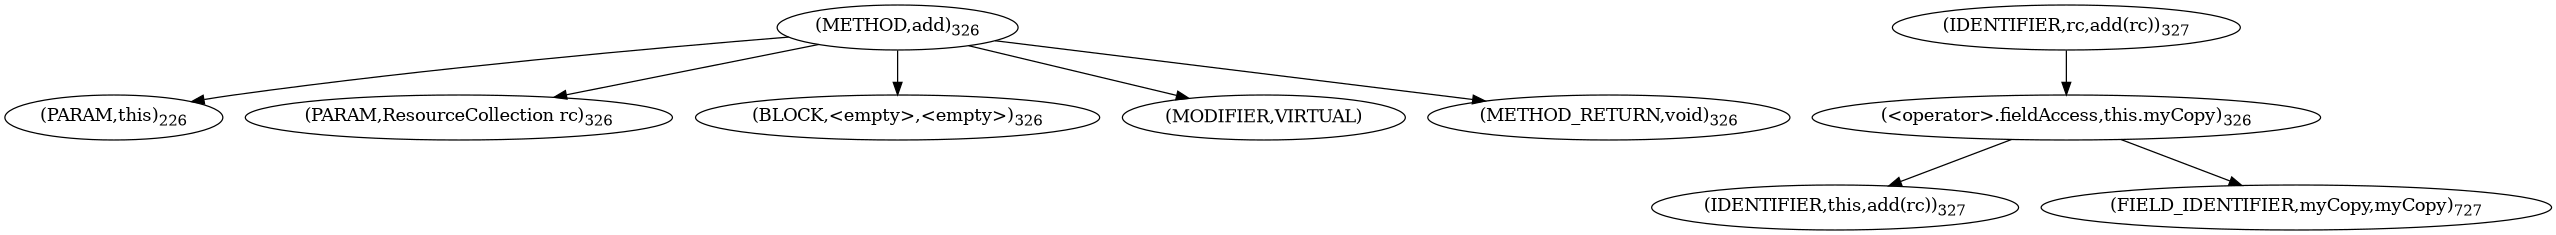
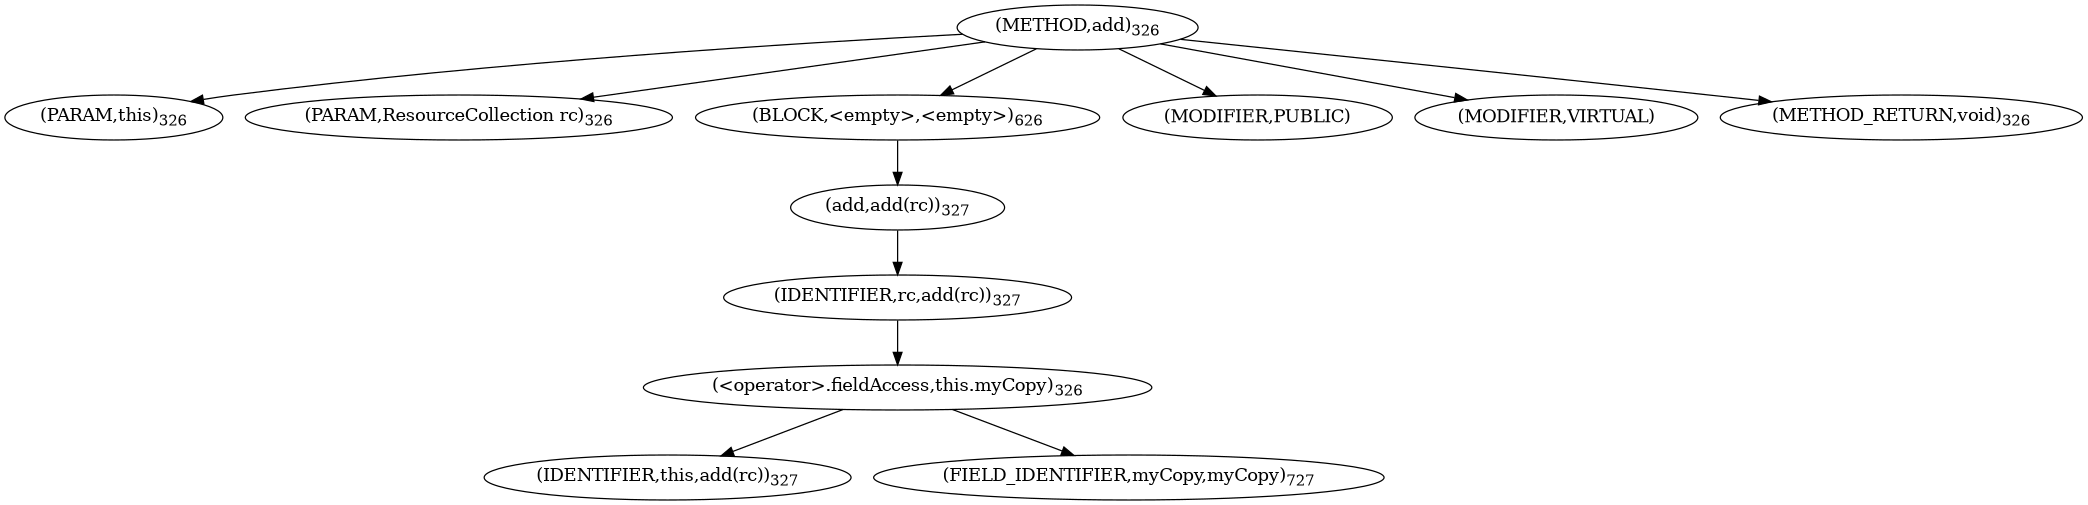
(173, 116) -> (173, 116)
(1029, 116) -> (1029, 116)
none -> (1258, 118)
none -> (898, 208)
